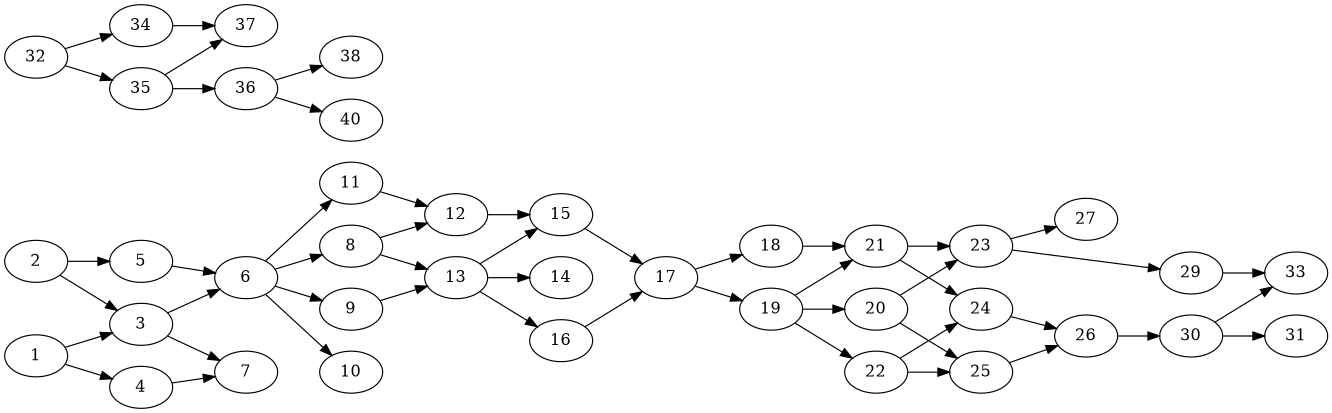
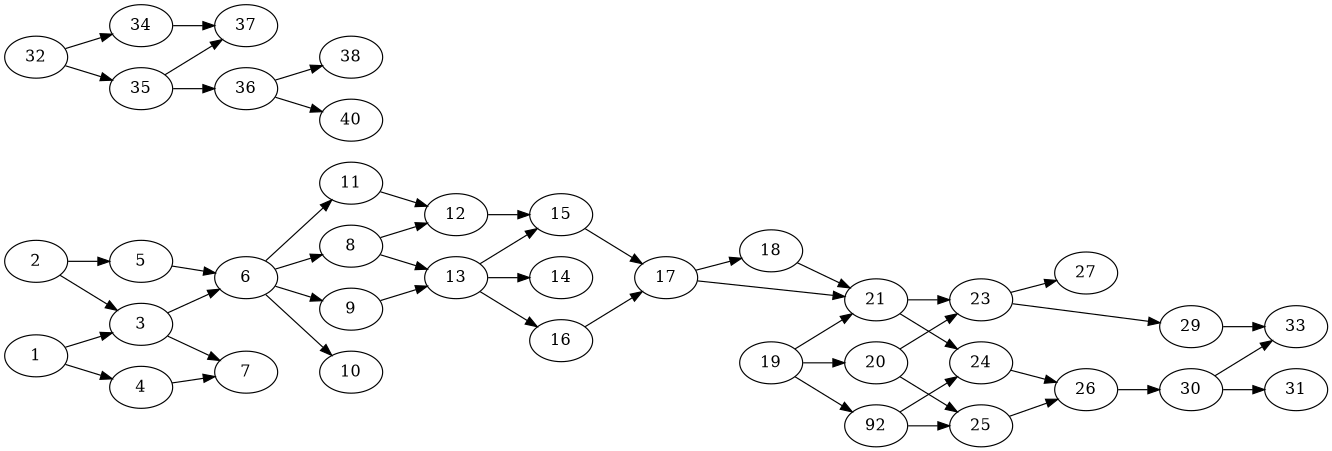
(713, 292) -> (765, 288)
(876, 372) -> (876, 426)
